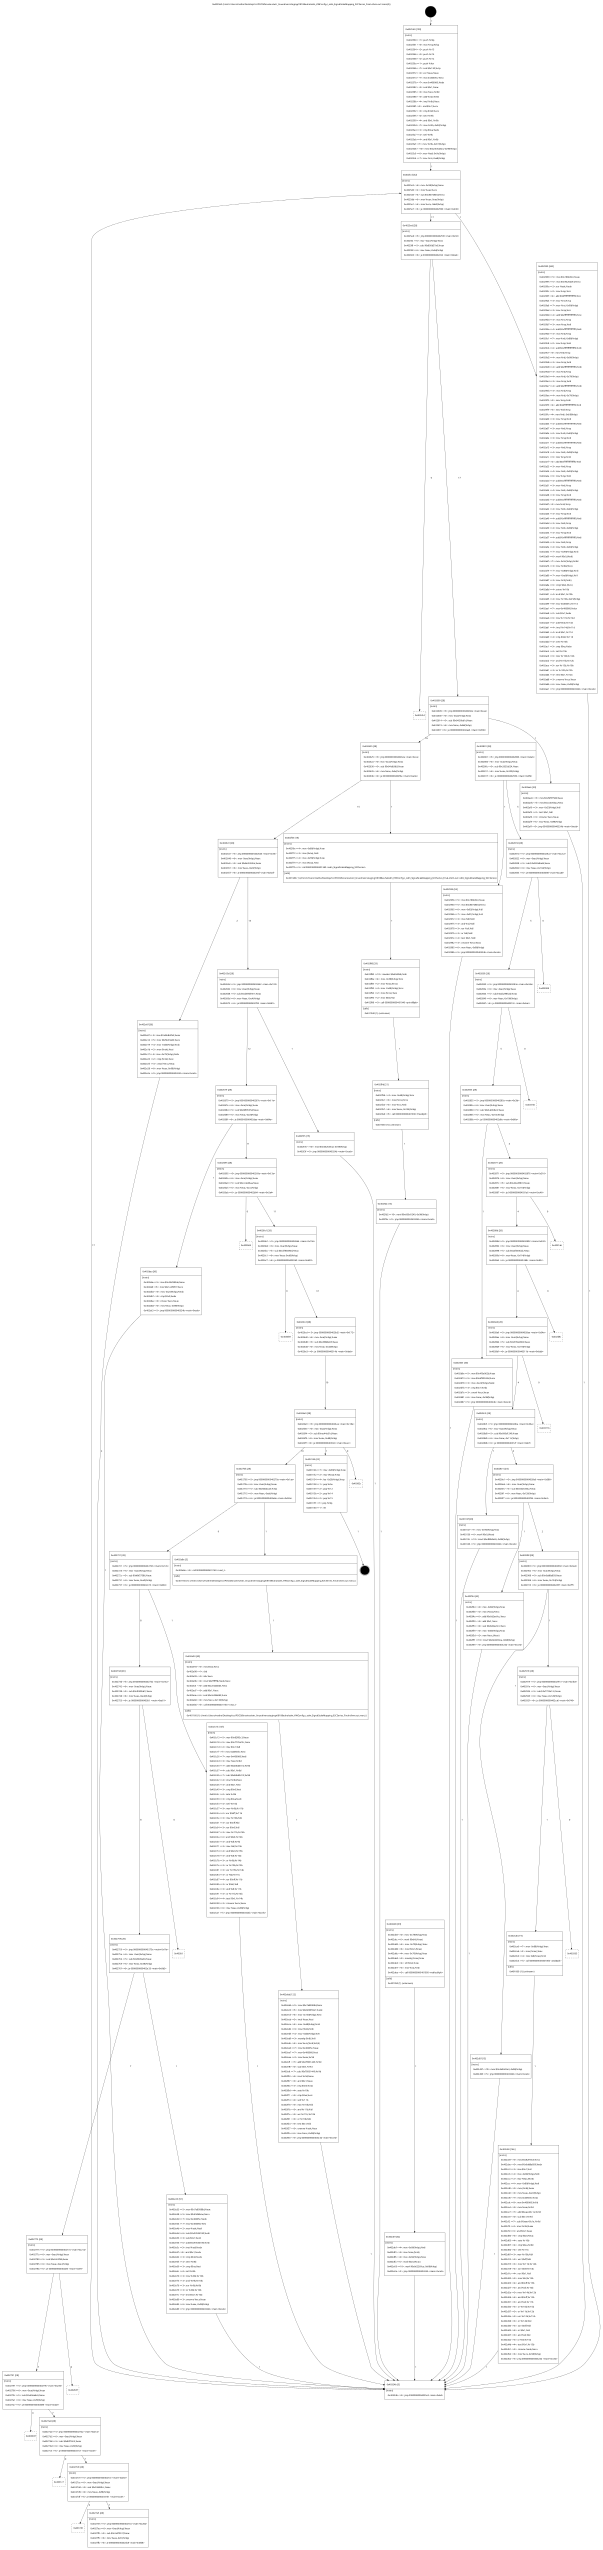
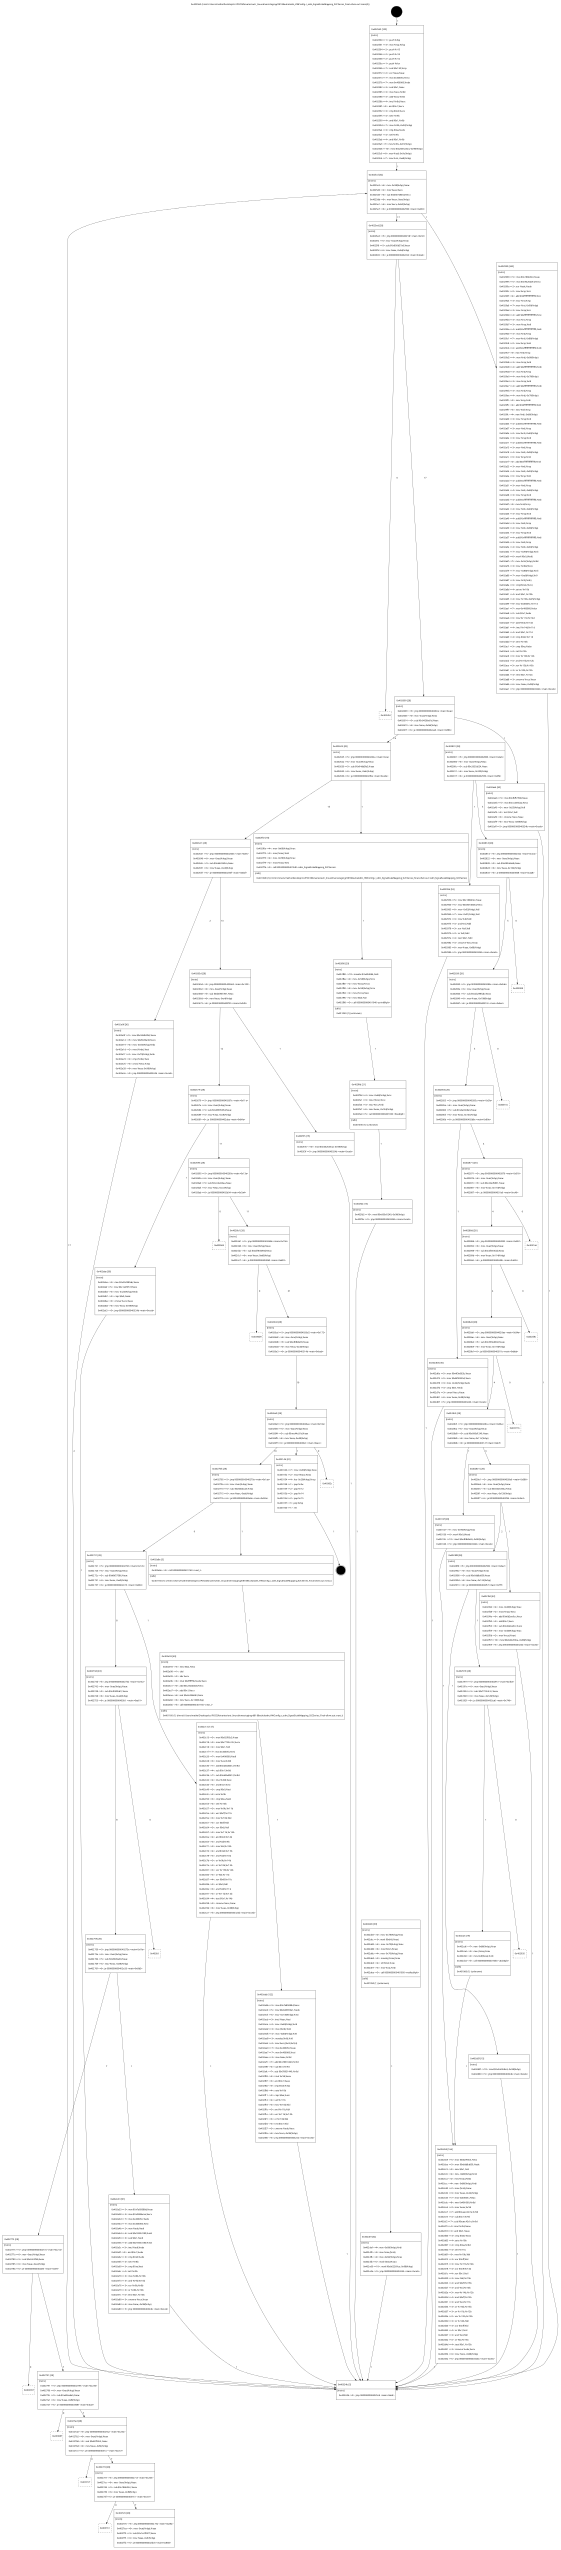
(461, 1966) -> (442, 1846)
